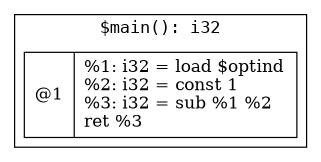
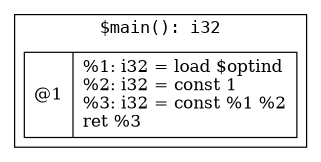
(178, 103) -> (185, 103)
